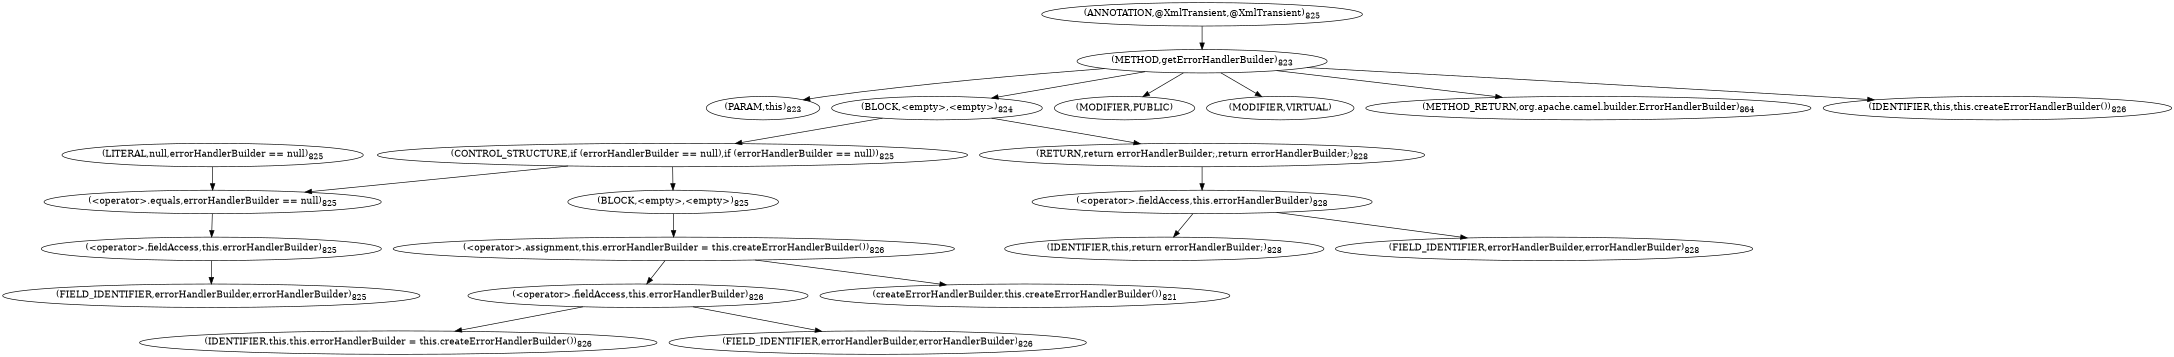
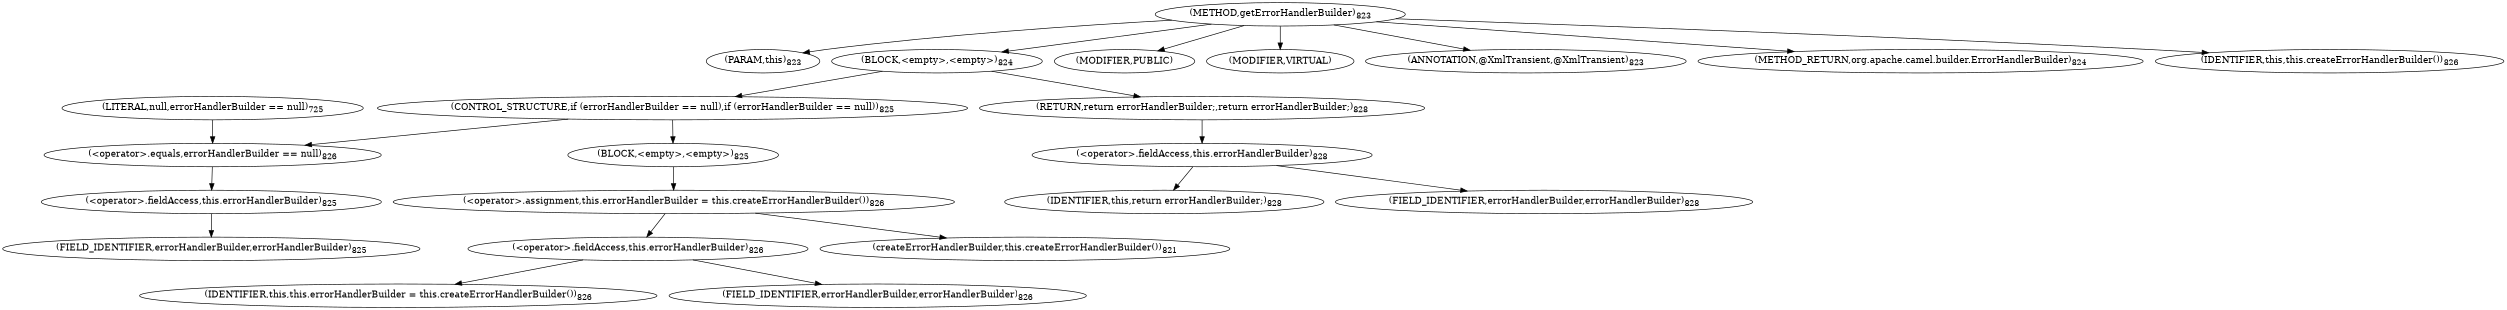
(1313, 13) -> (1637, 60)
(1202, 35) -> (1399, 37)
(1747, 107) -> (2079, 60)
(316, 154) -> (316, 107)
(330, 201) -> (330, 154)
